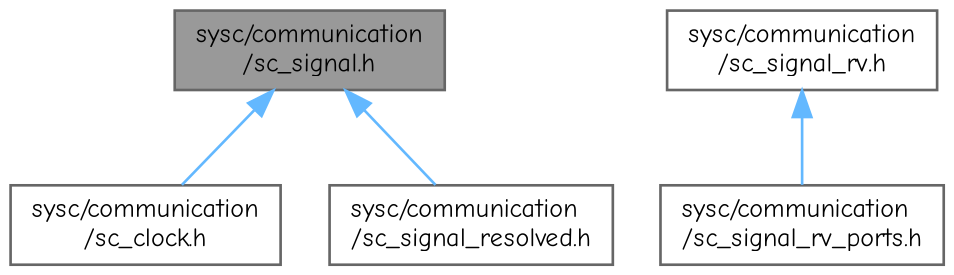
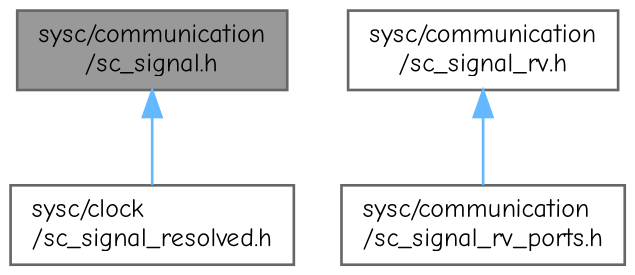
(146, 225) -> none
(471, 225) -> (152, 225)
